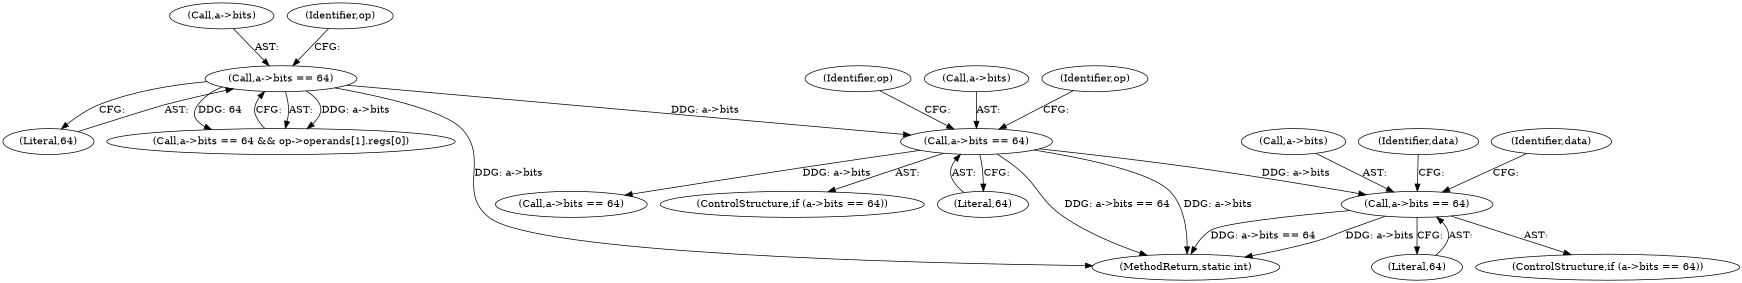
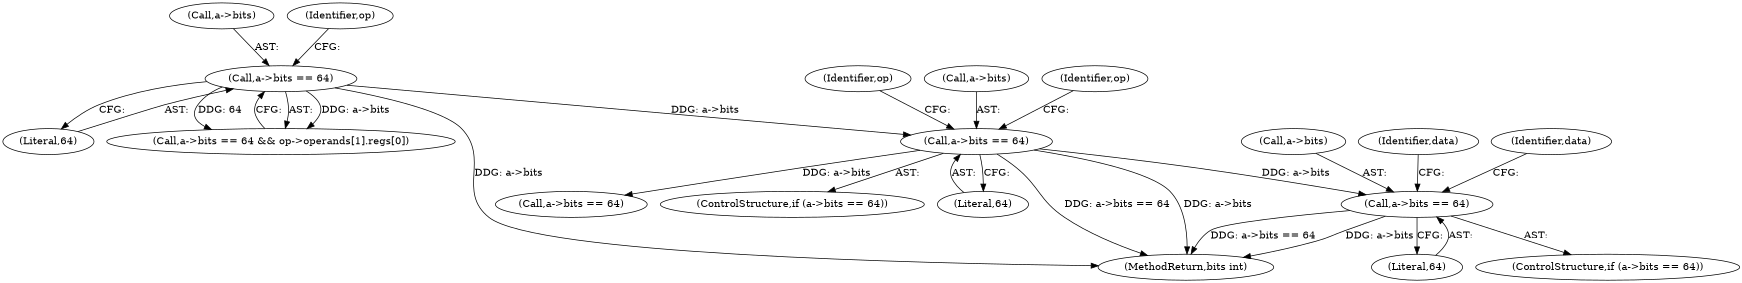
(1186, 267) -> (1186, 267)
